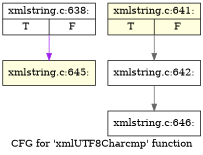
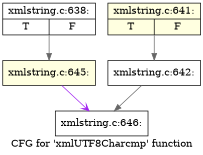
(49, 44) -> (49, 44)
none -> (73, 96)
